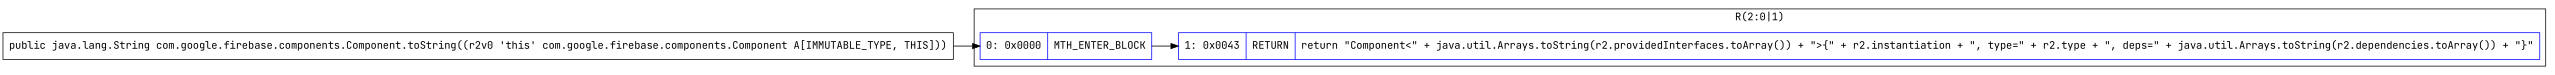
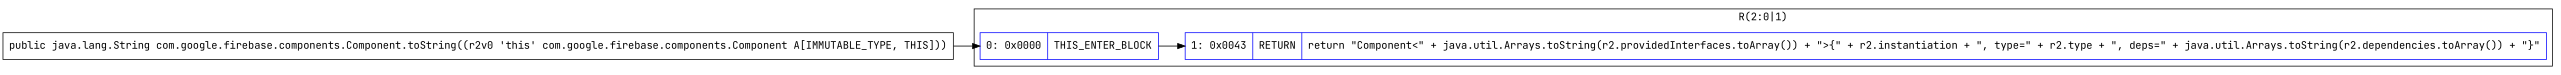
(1100, 46) -> (1103, 46)
